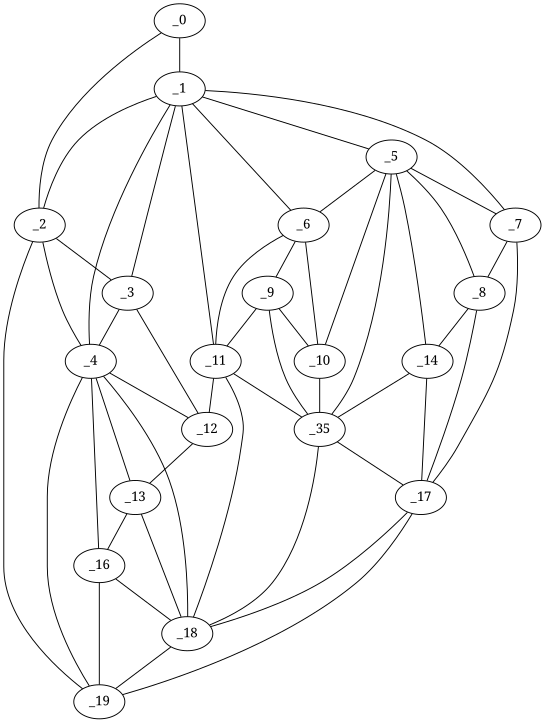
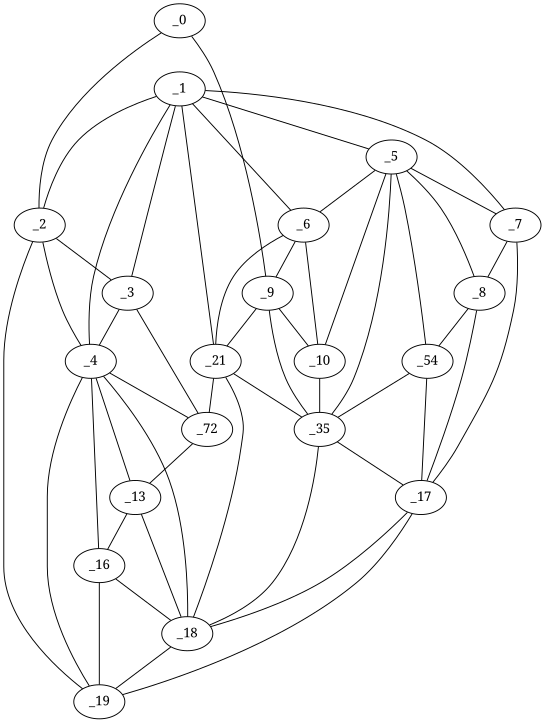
(180, 55) -> (239, 146)
(216, 361) -> (216, 361)
(428, 361) -> (428, 361)
(207, 429) -> (207, 429)
